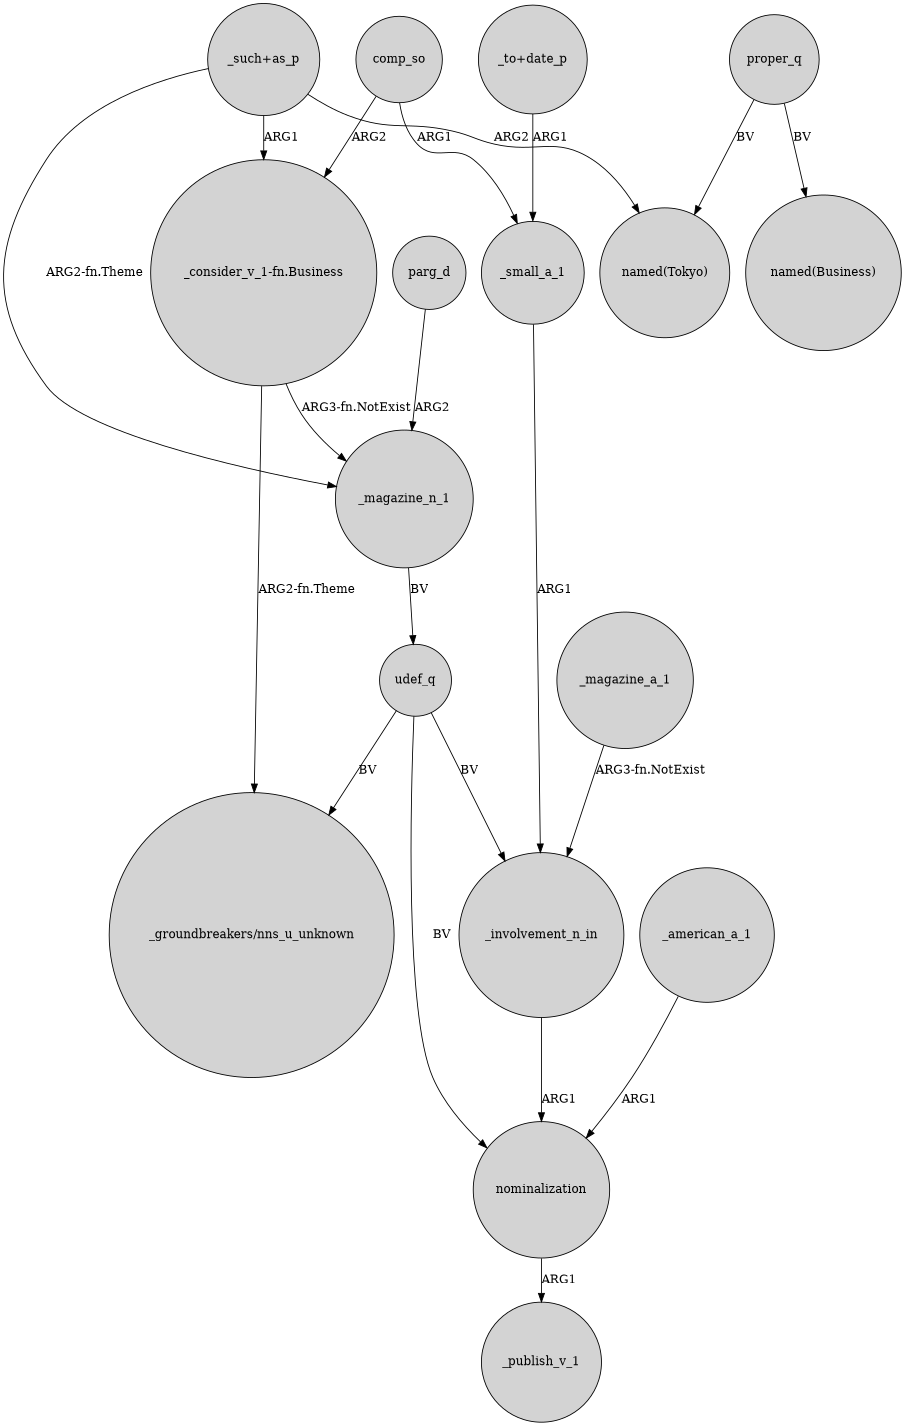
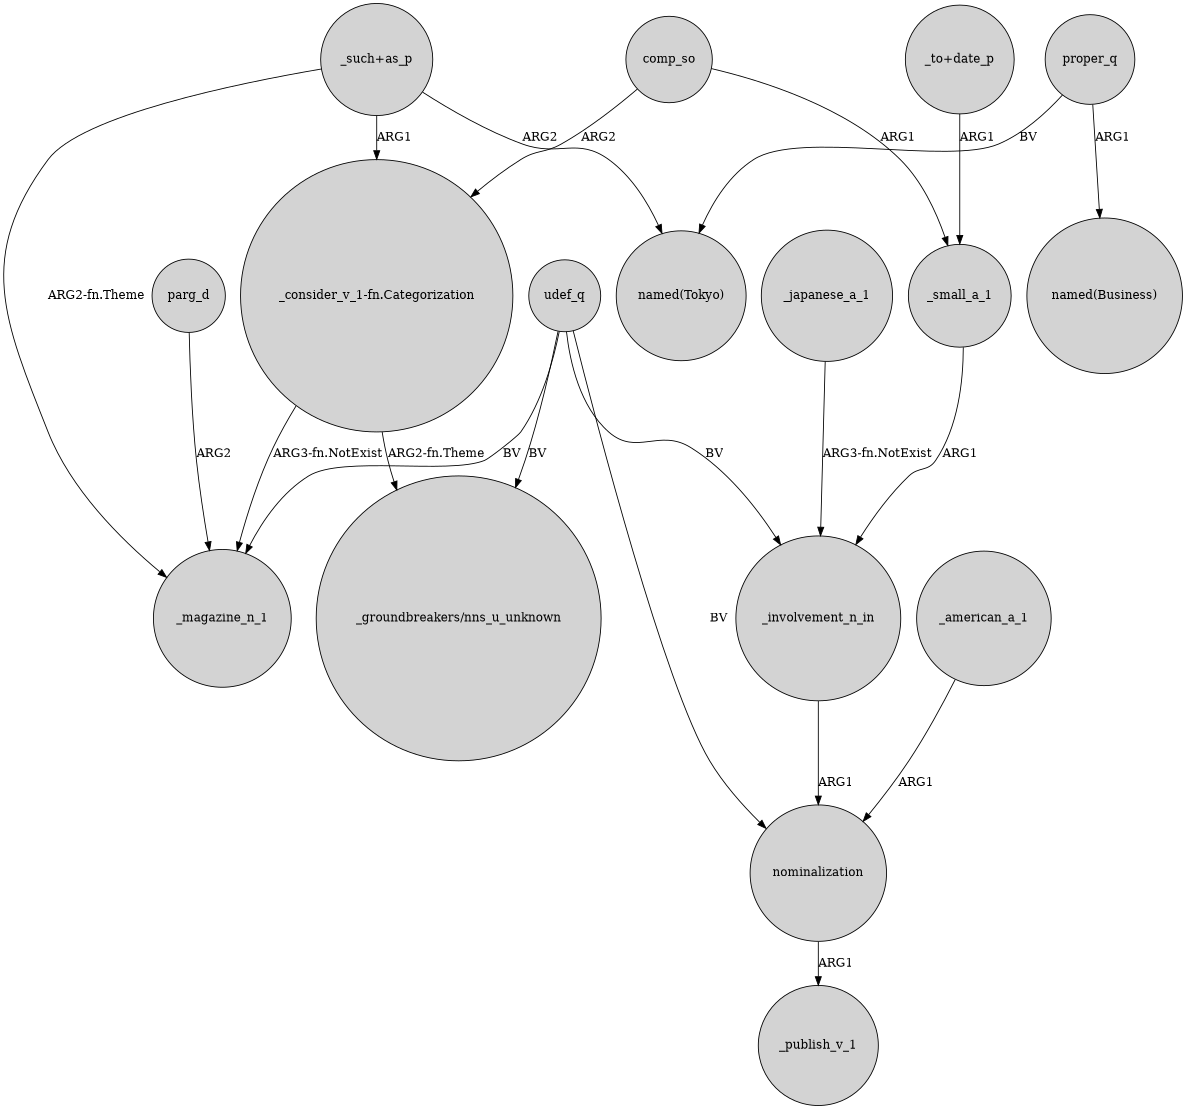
(802, 138) -> (1113, 138)
(264, 273) -> (377, 296)
(411, 602) -> (427, 466)
(625, 680) -> (827, 296)
